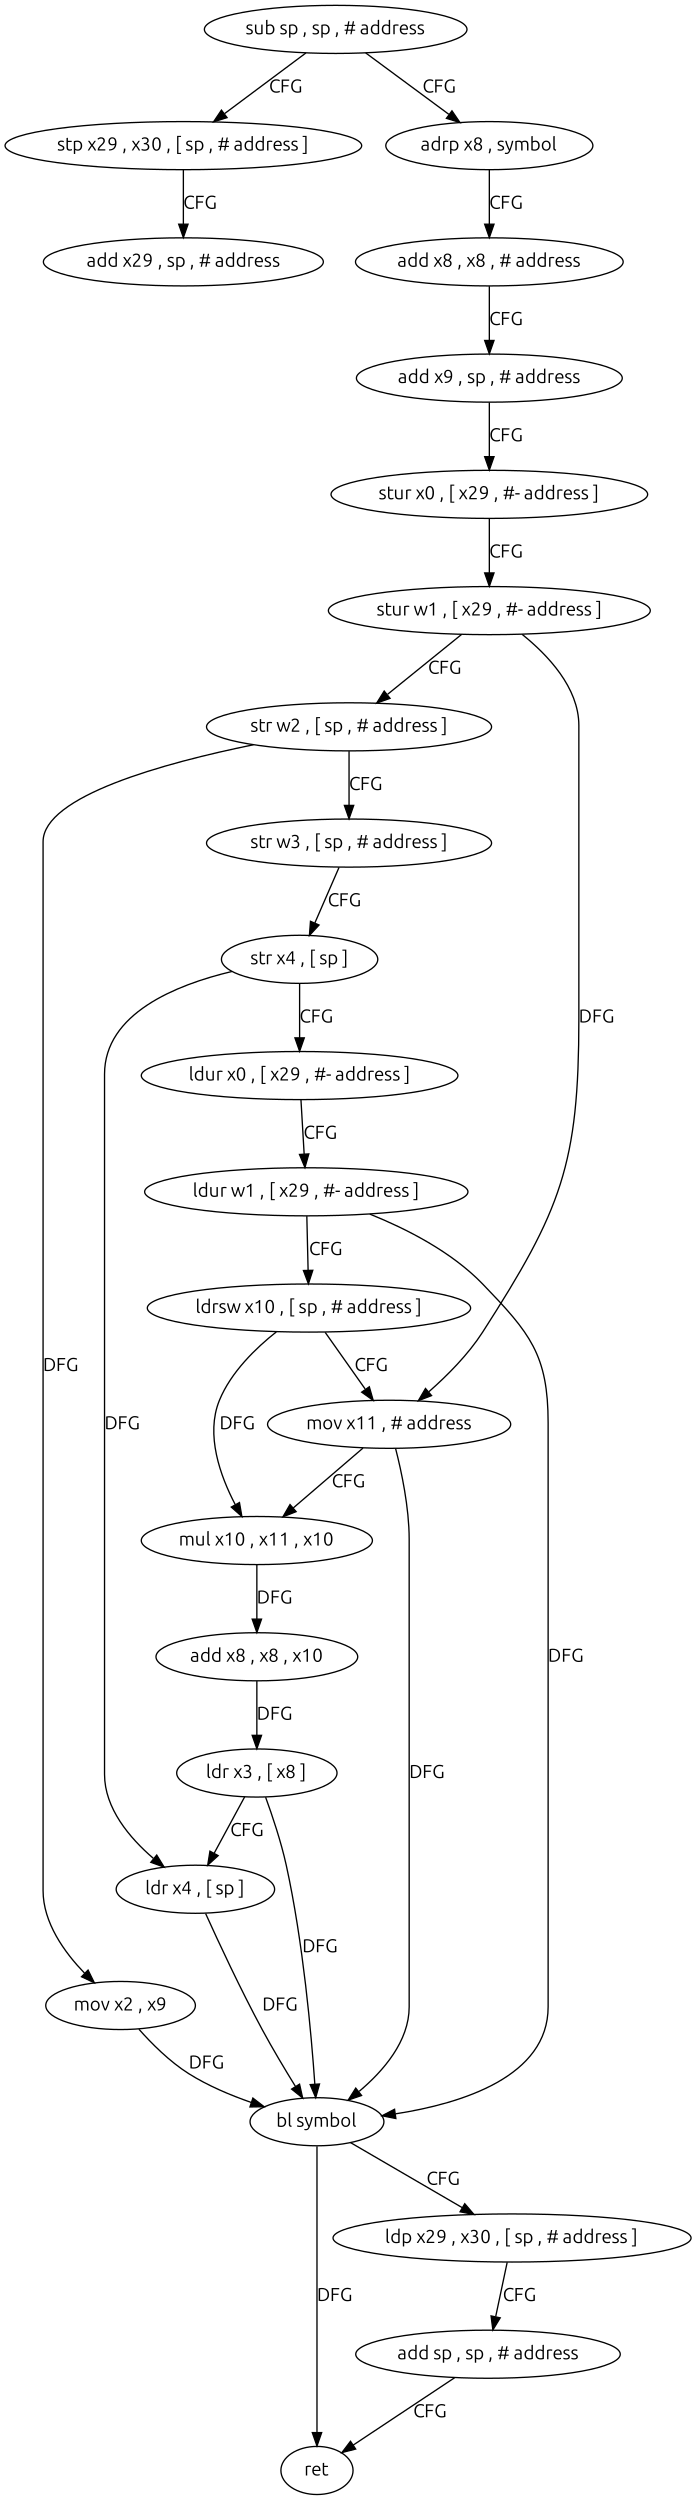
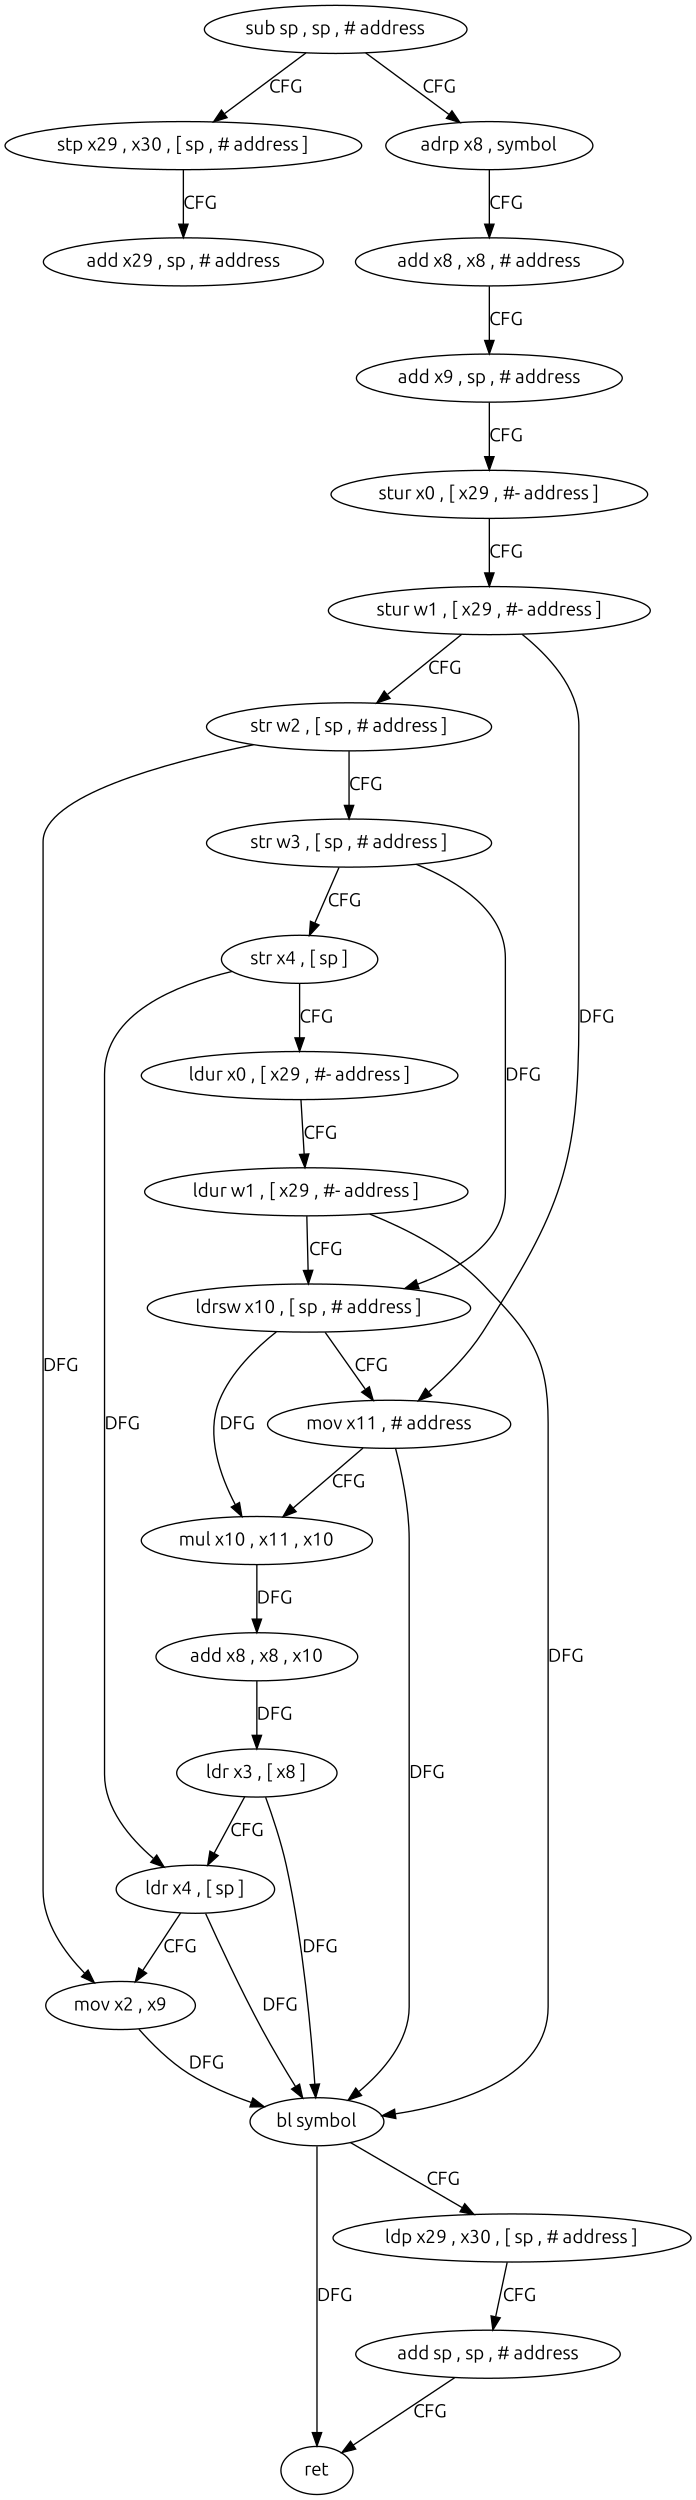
none -> (505, 1074)
none -> (162, 1942)
